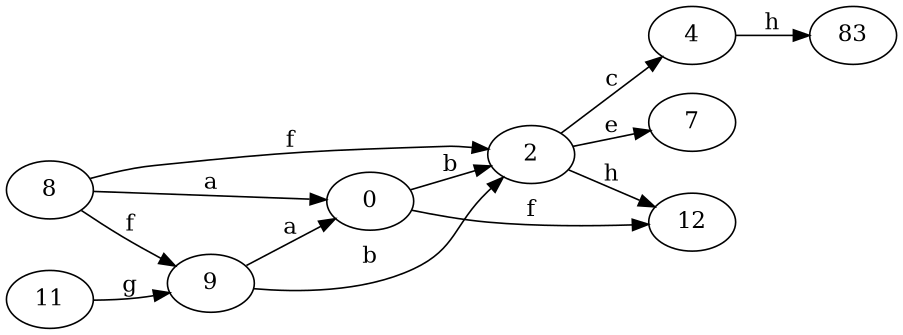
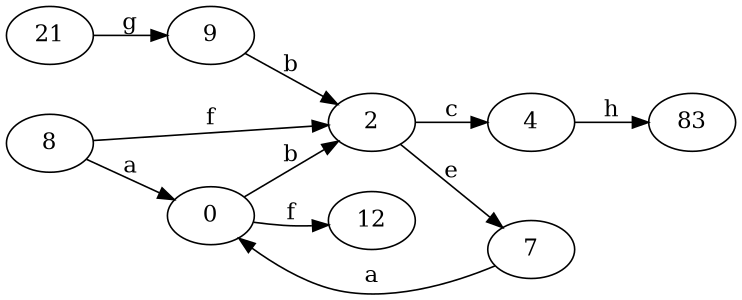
(604, 185) -> none
(121, 236) -> none
(284, 246) -> (370, 294)
(50, 299) -> (50, 35)
